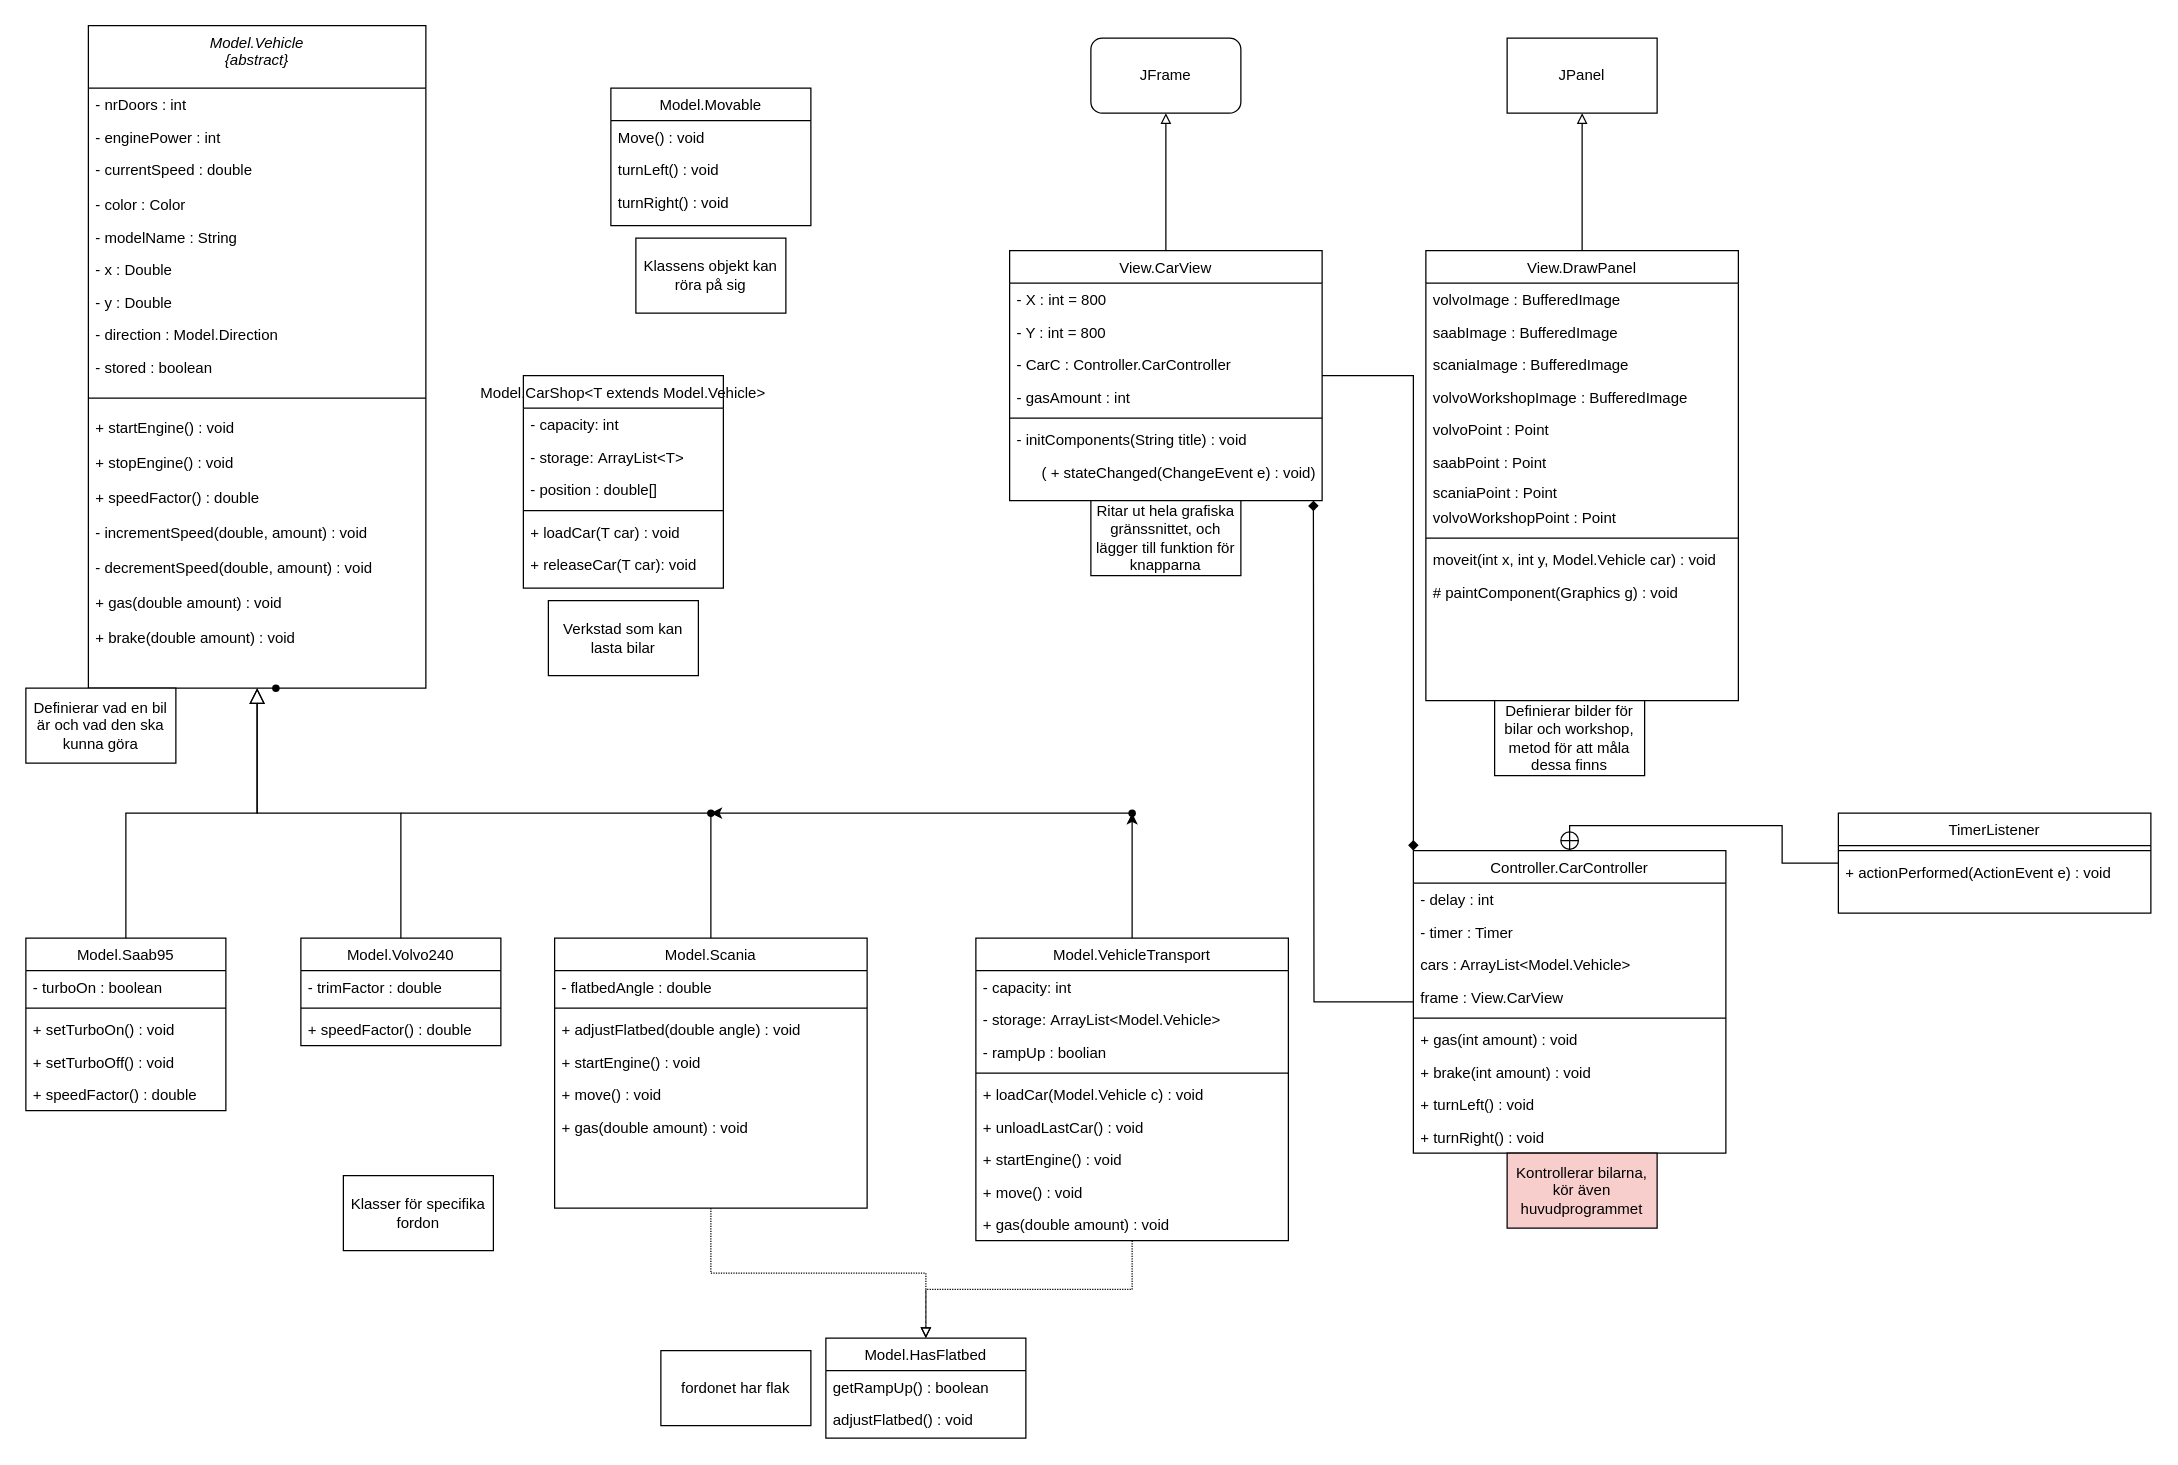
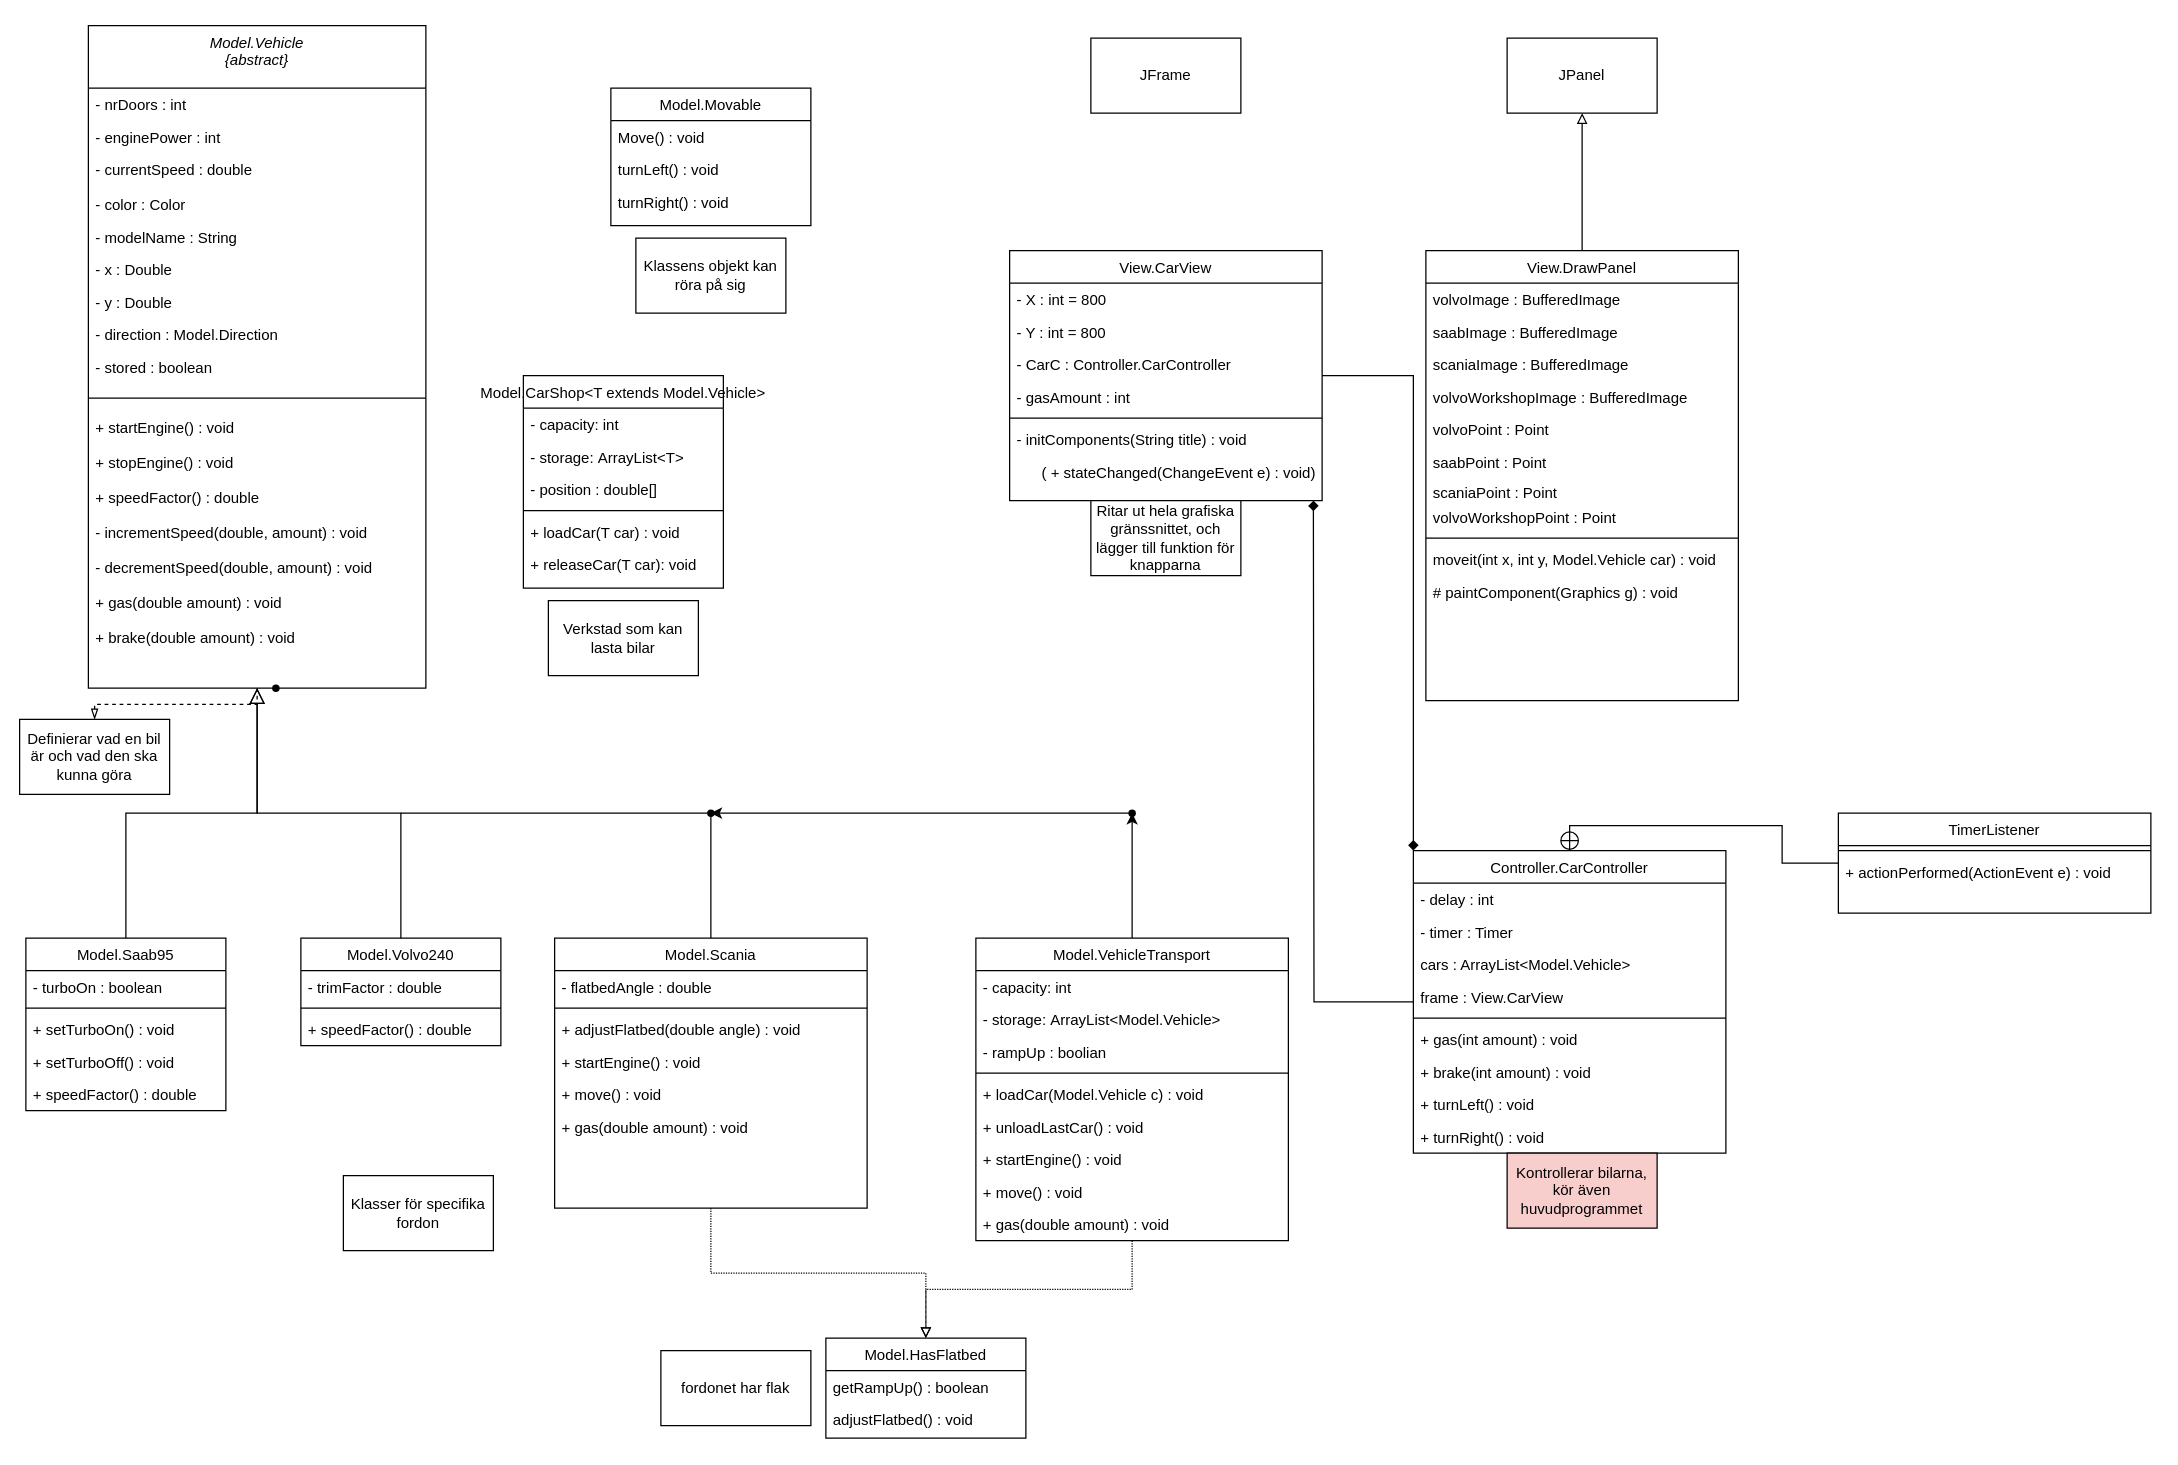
(1166, 76) -> (1166, 76)
(1166, 187) -> none
(101, 726) -> (94, 757)
(1569, 738) -> none
